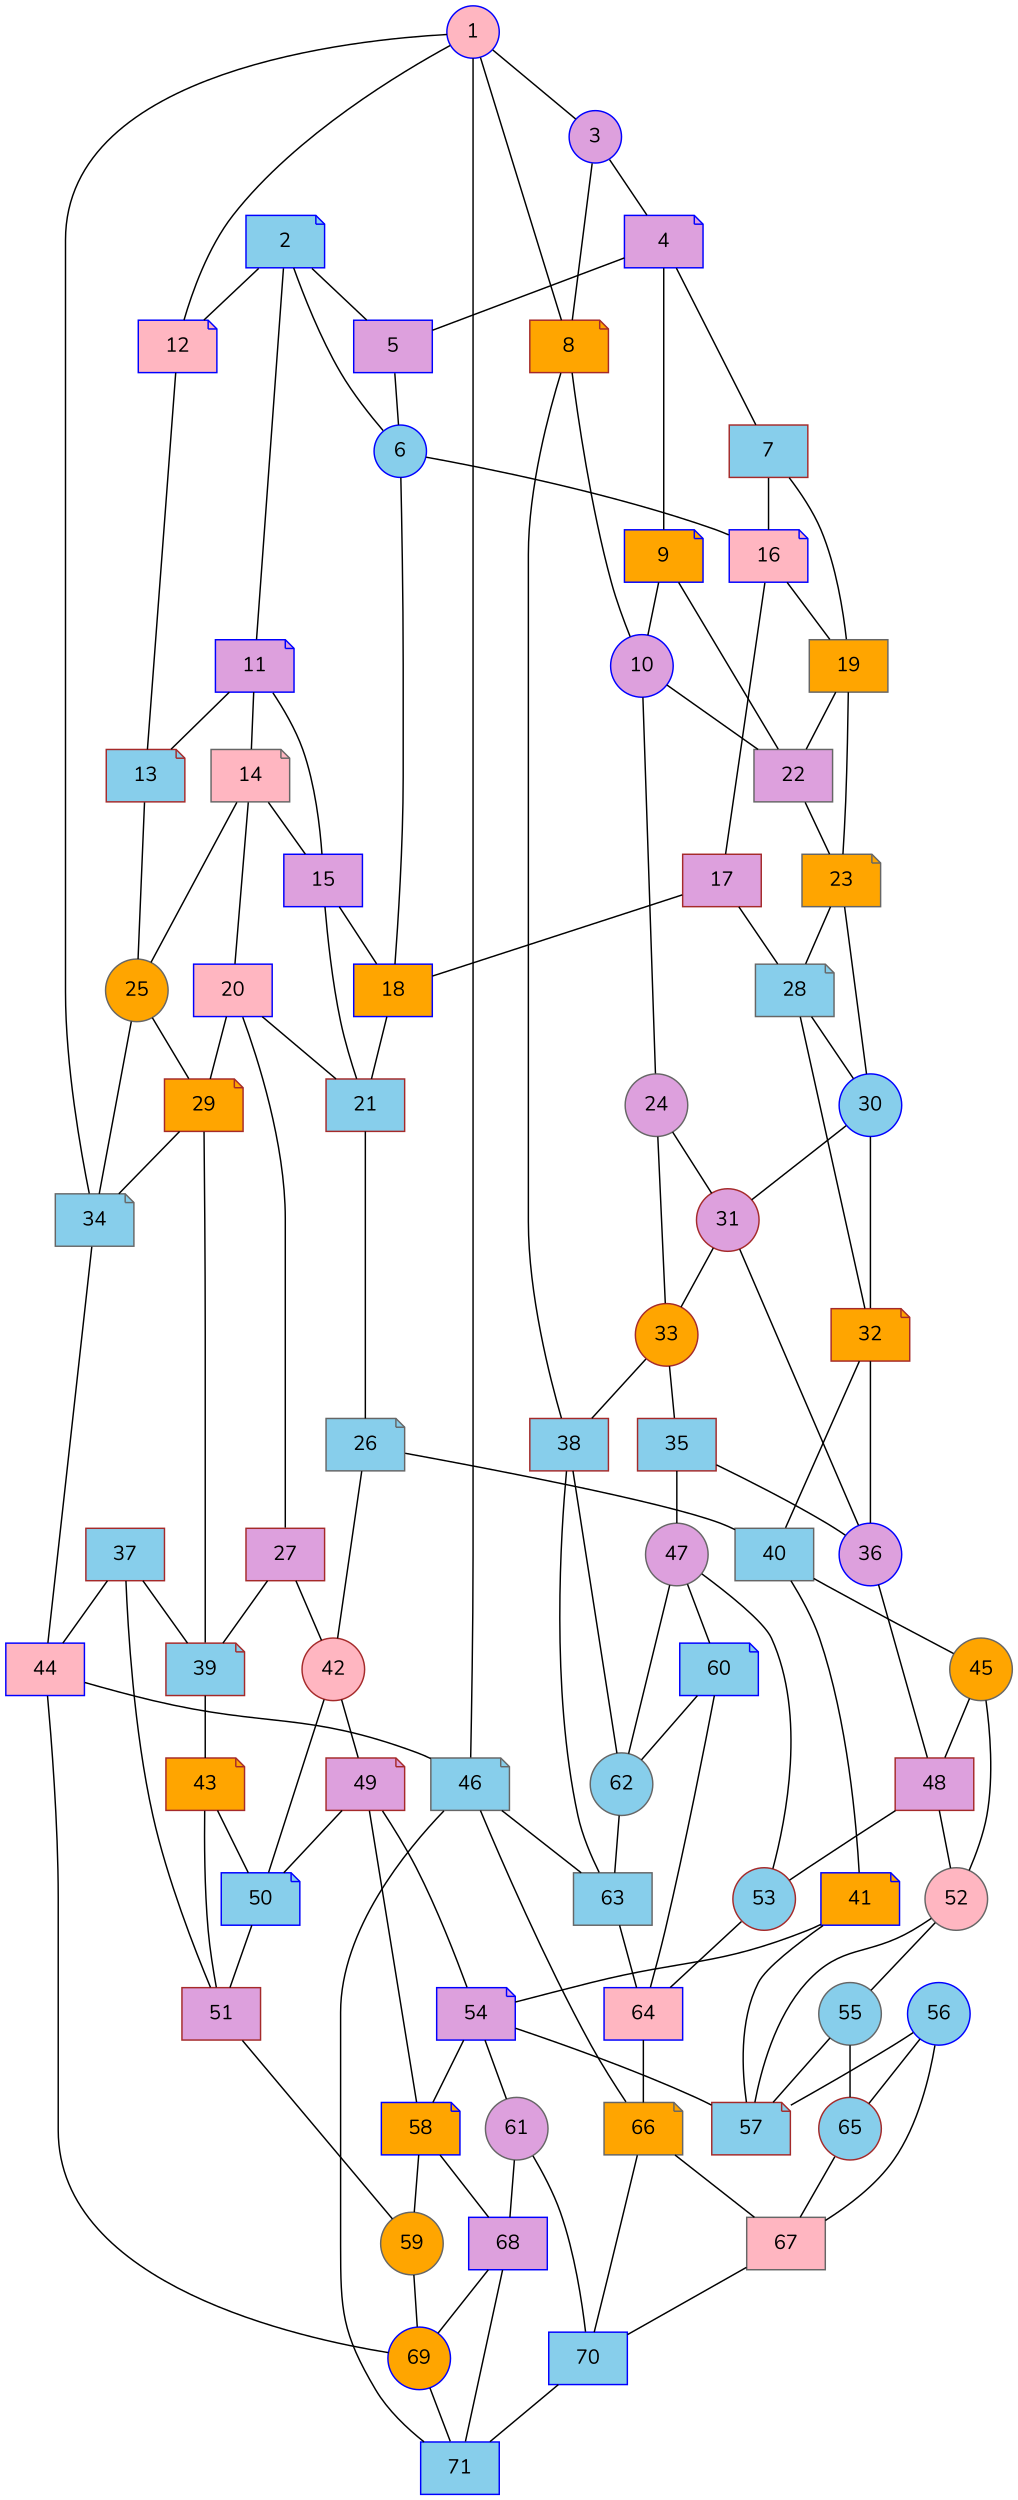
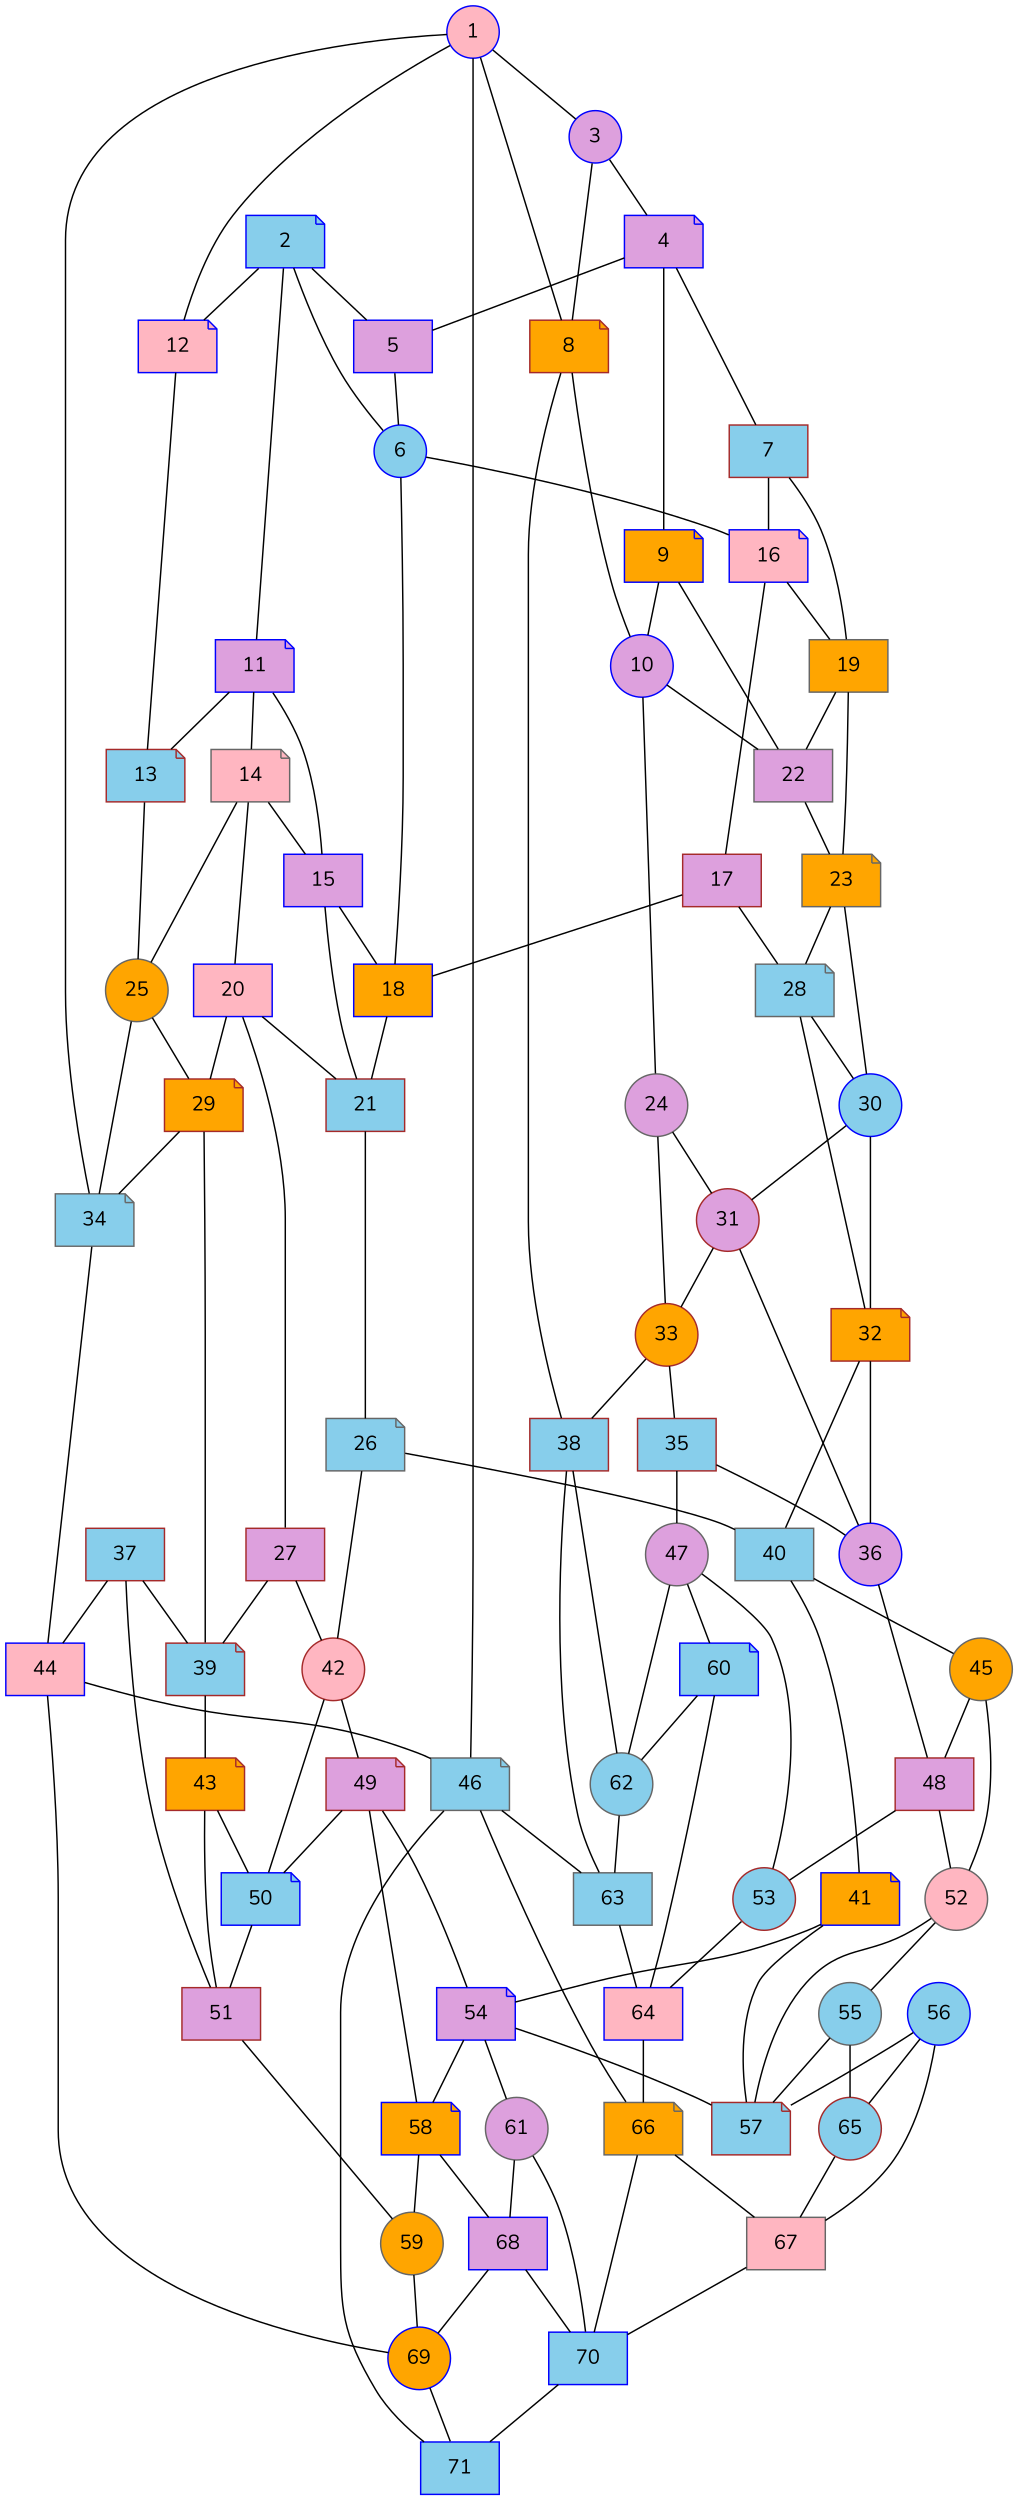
(484, 2356) -> (548, 2301)
